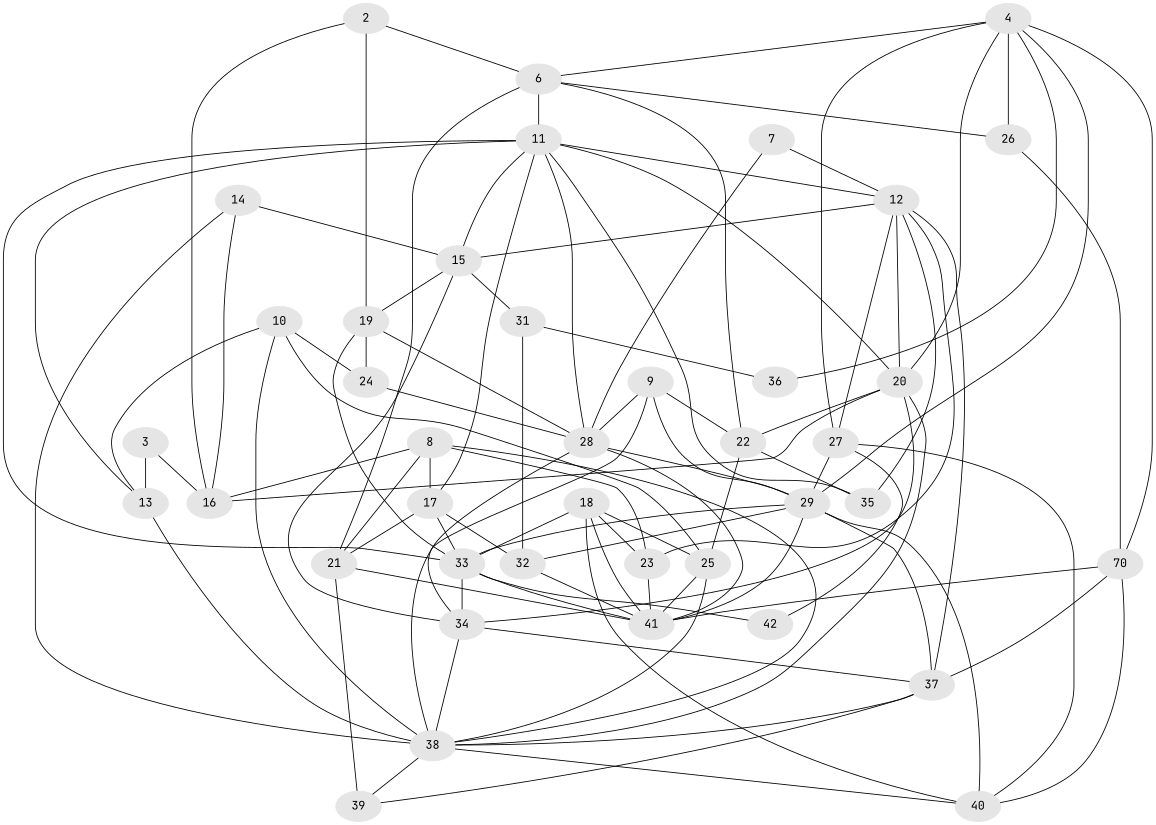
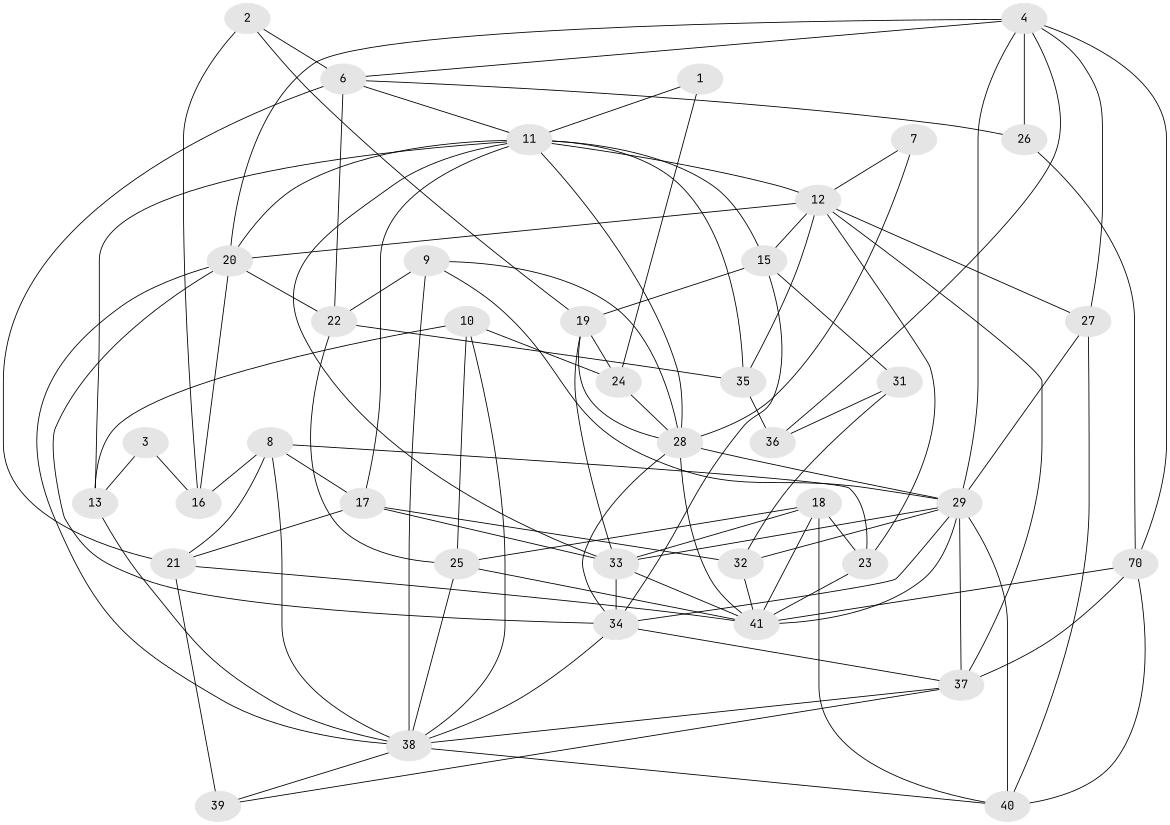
none -> (700, 79)
(238, 200) -> none
none -> (754, 405)
none -> (825, 593)
(770, 625) -> none
